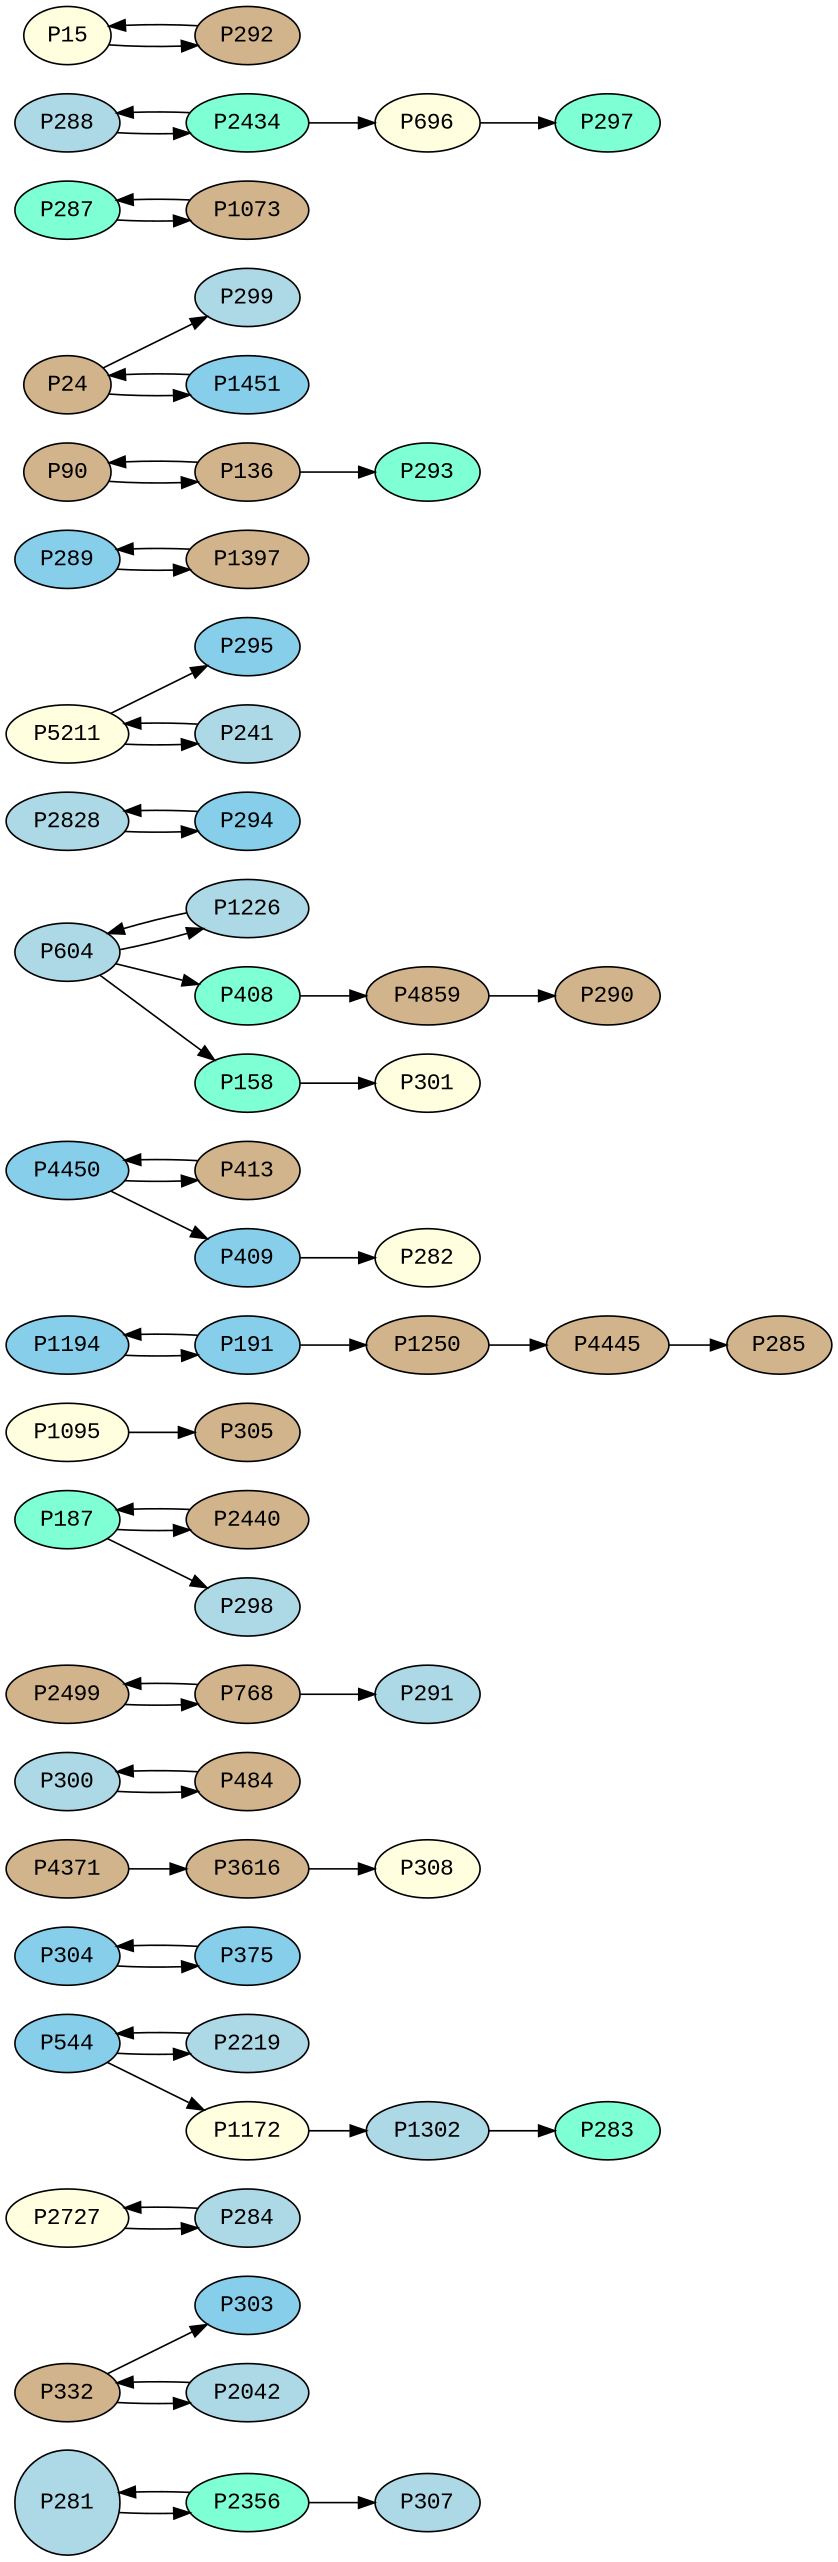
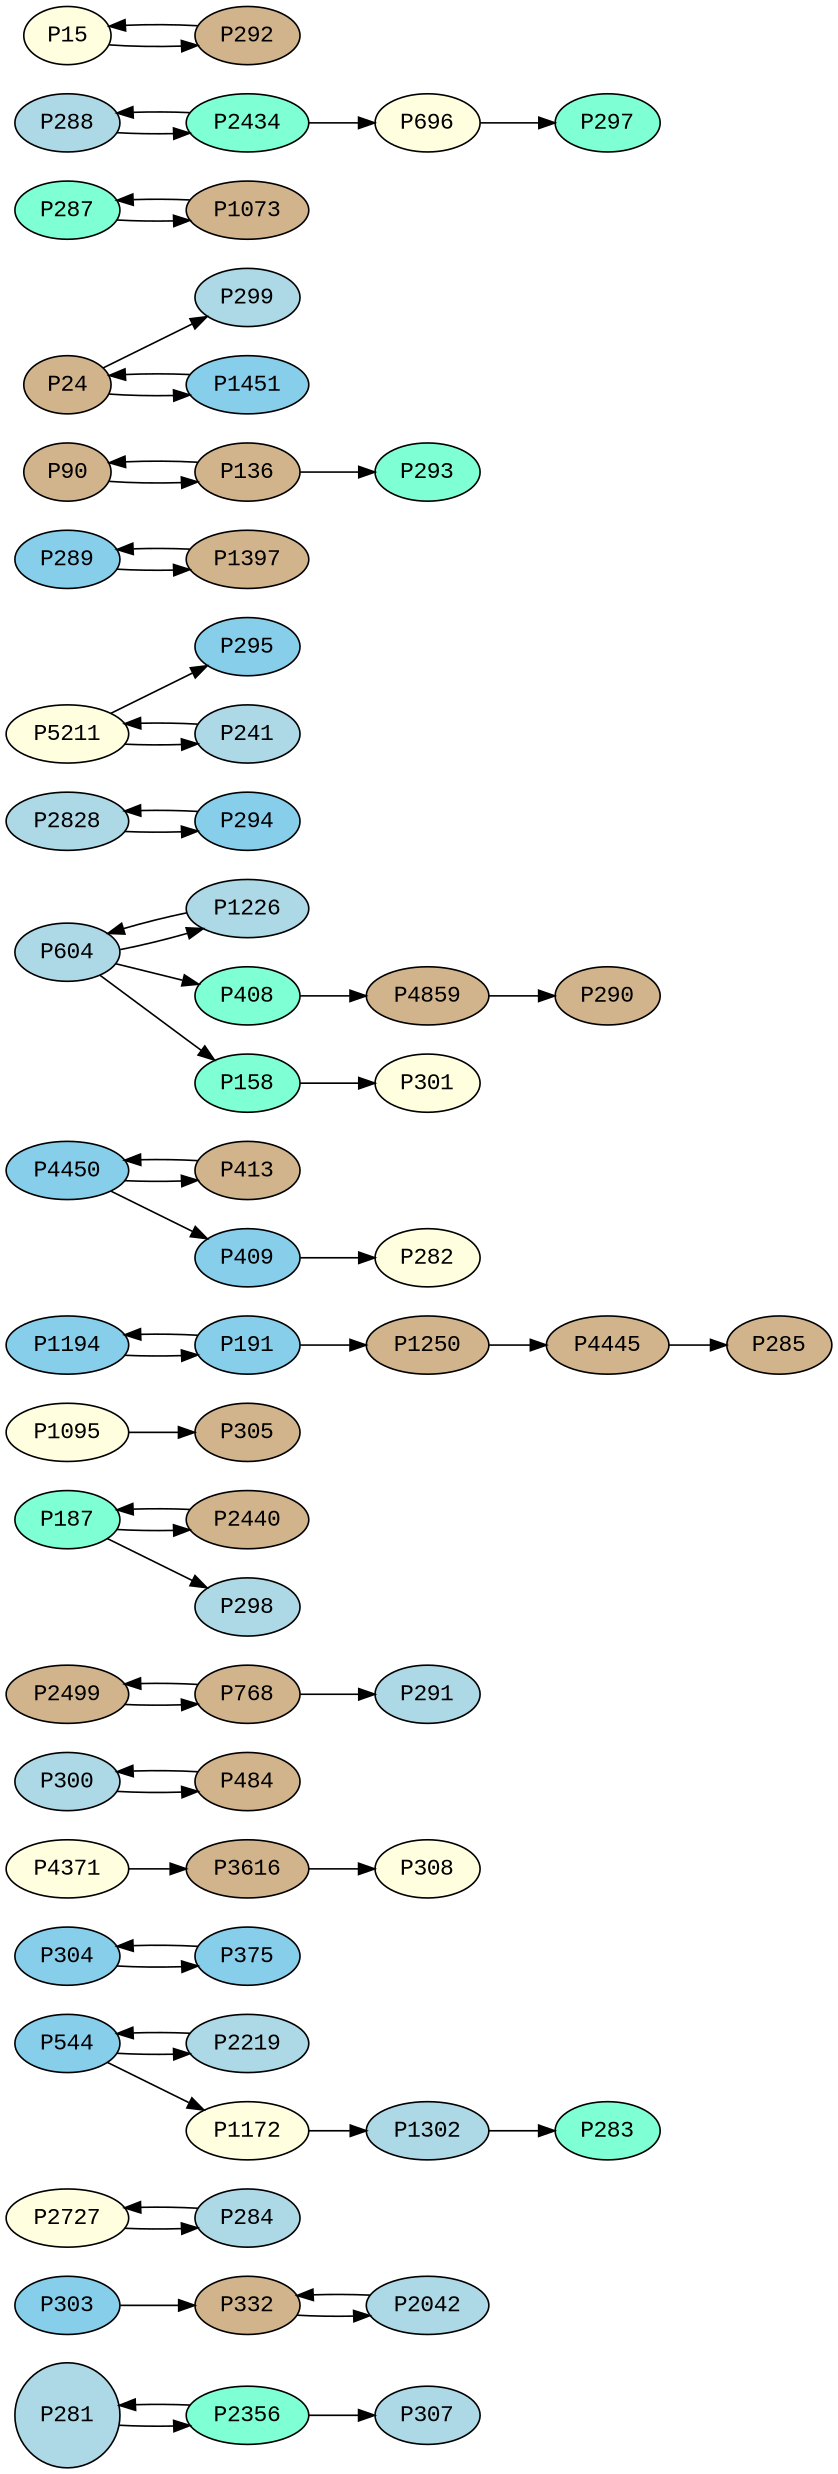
(67, 1869) -> (67, 1869)
(150, 2353) -> (149, 2305)
